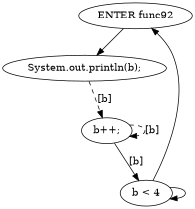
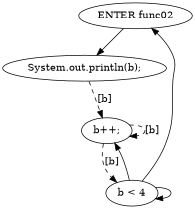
(136, 16) -> (136, 16)
(125, 159) -> (103, 162)
none -> (125, 164)
